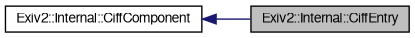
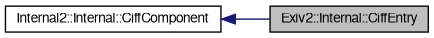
(104, 19) -> (113, 19)
